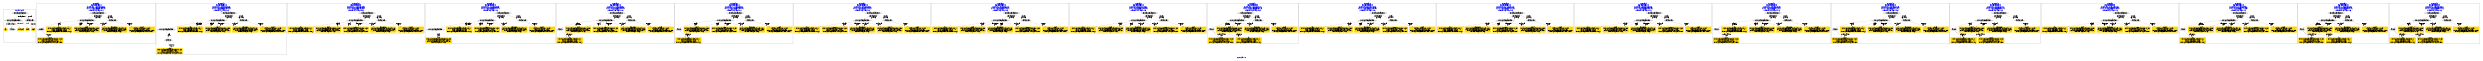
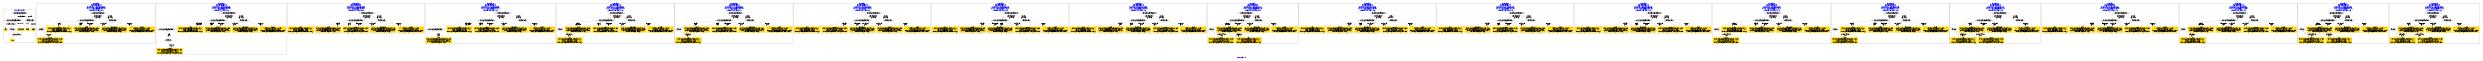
(20, 10) -> (20, 10)
none -> (12, 40)
